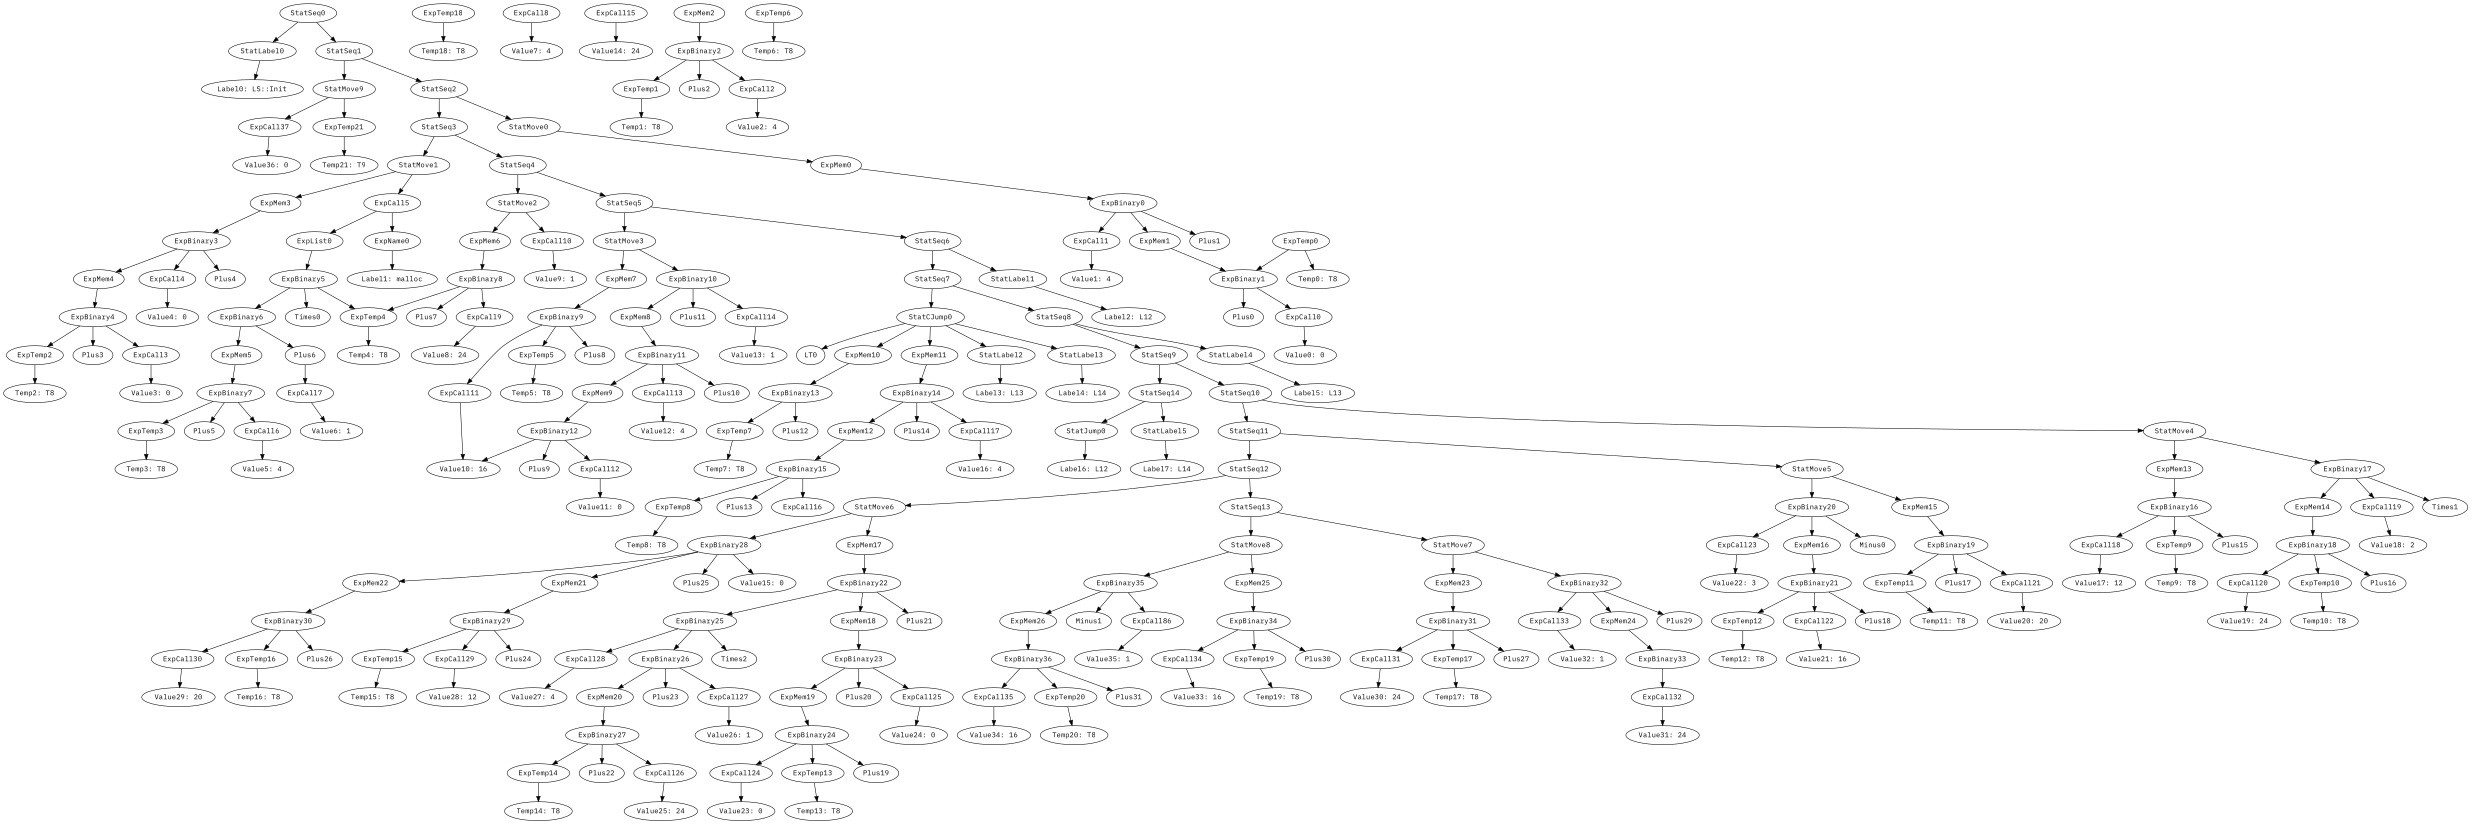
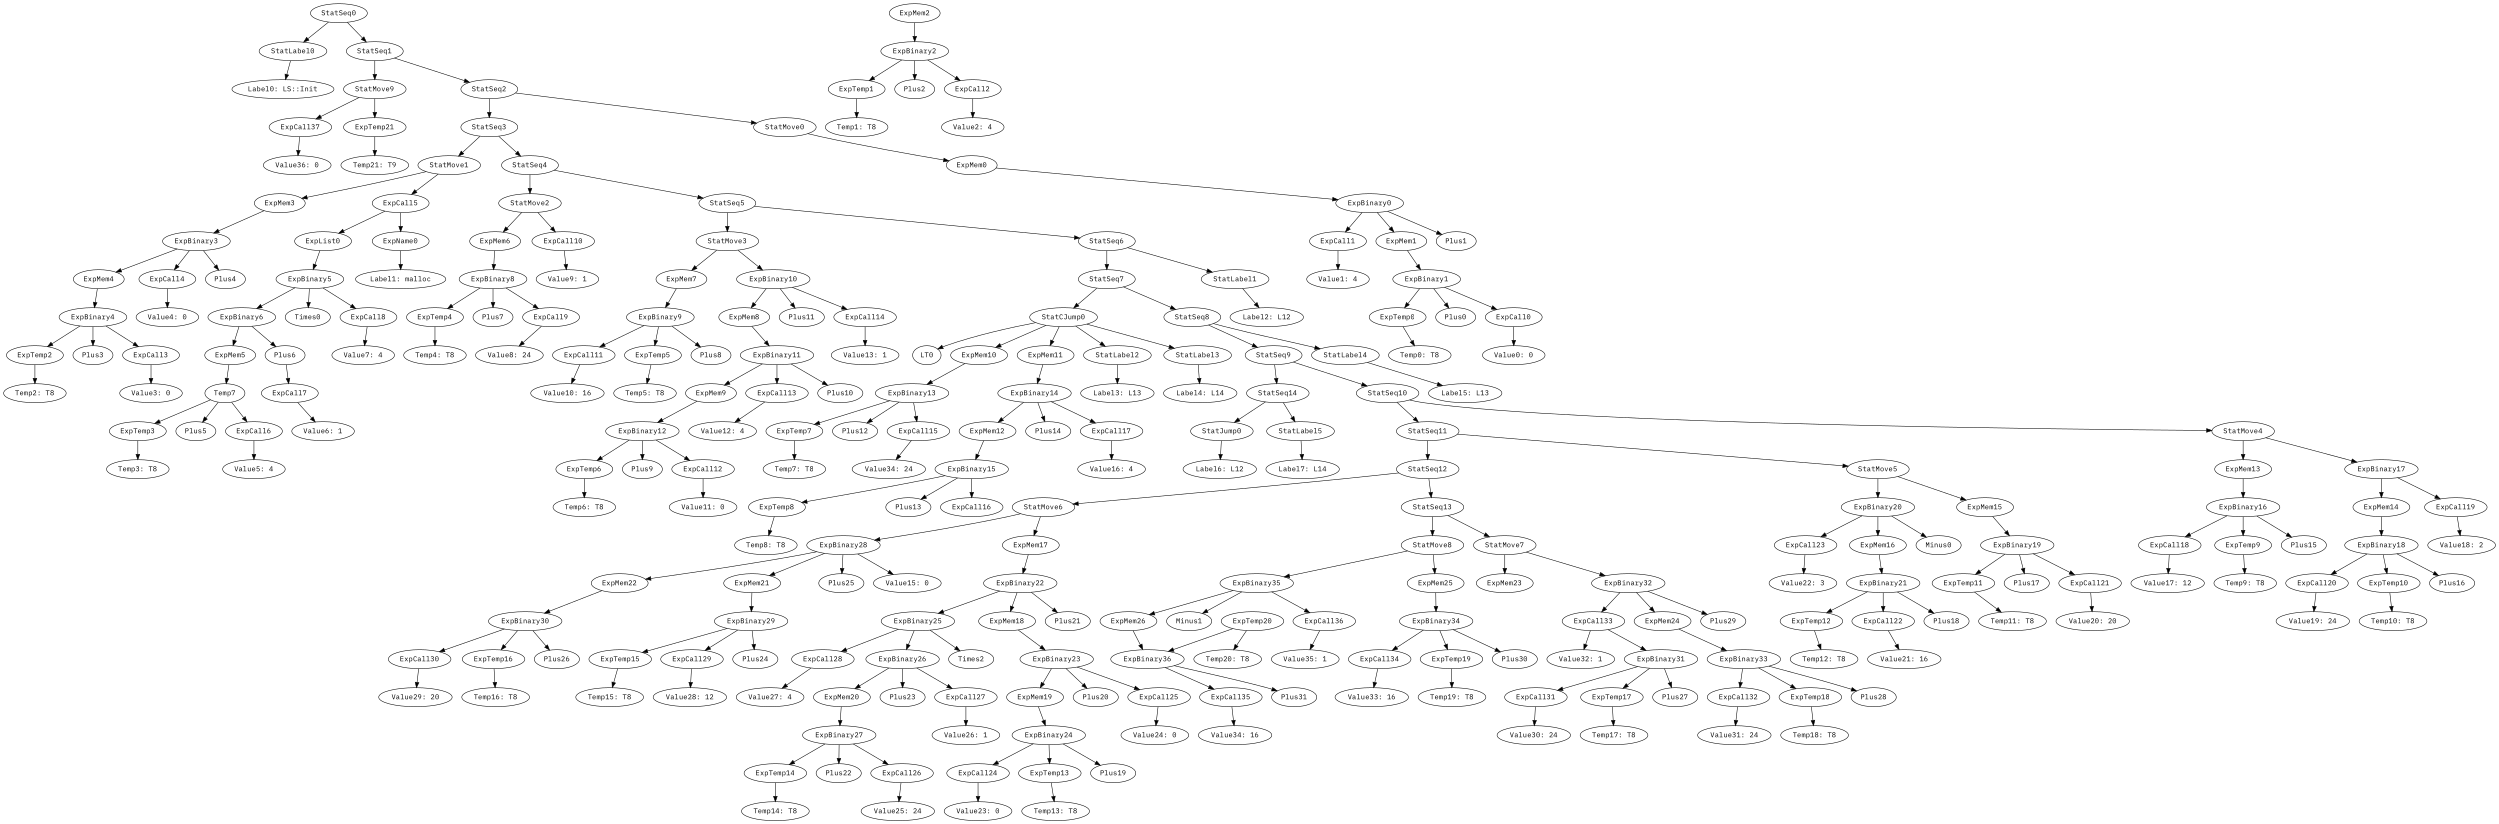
(616, 51) -> (889, 469)
(1275, 259) -> (1414, 296)
(334, 297) -> (337, 297)
(231, 393) -> (225, 393)
none -> (915, 410)
(511, 449) -> (615, 449)
(2445, 507) -> none
(1453, 600) -> (1625, 639)
(1152, 621) -> (1324, 621)
(1045, 676) -> (1203, 639)
none -> (1775, 677)
none -> (1874, 697)
